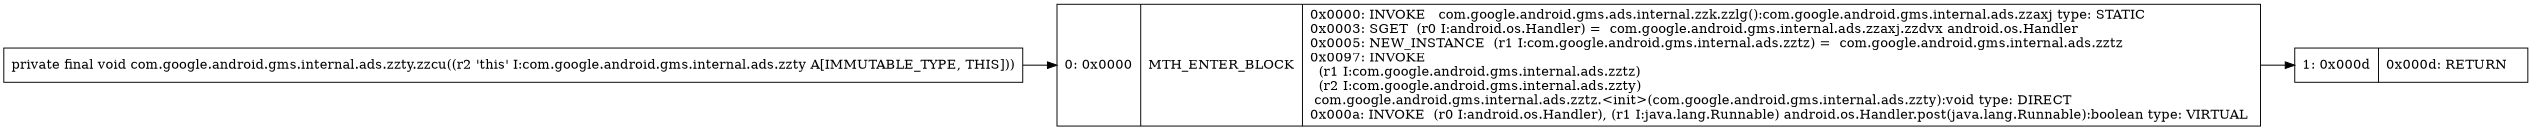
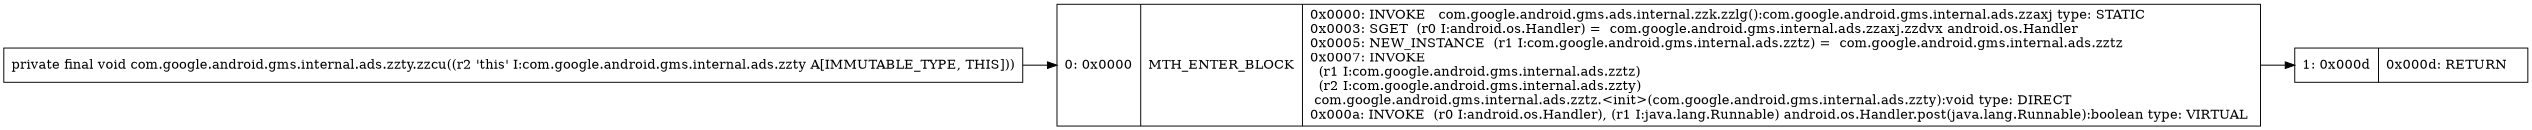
(1372, 58) -> (1372, 58)
